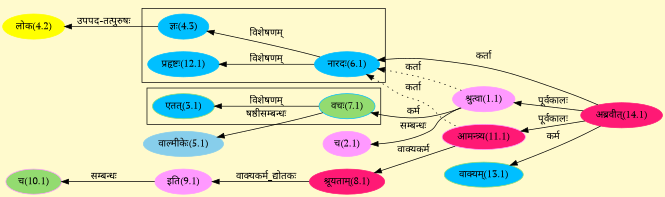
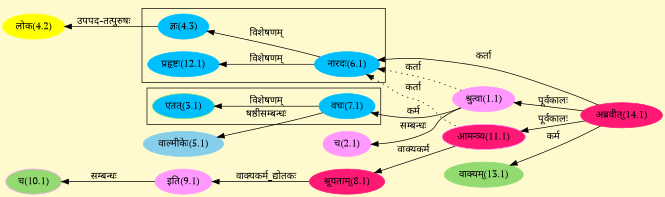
(347, 106) -> (347, 106)
(484, 175) -> (484, 175)
